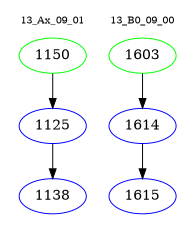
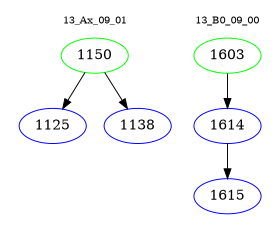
(53, 156) -> (113, 86)
